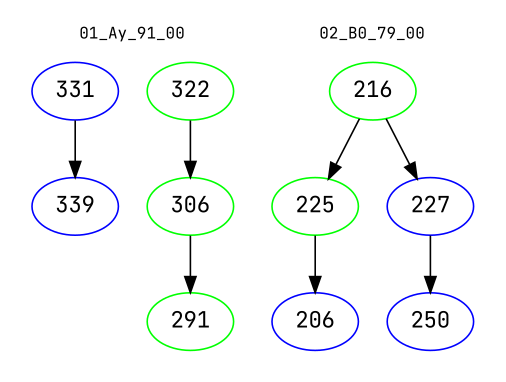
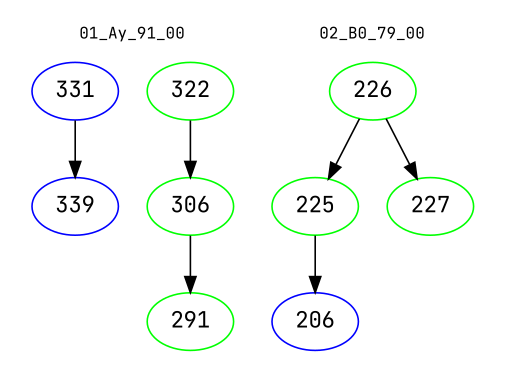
(373, 91) -> (373, 91)
(430, 206) -> (430, 206)
(430, 322) -> none
